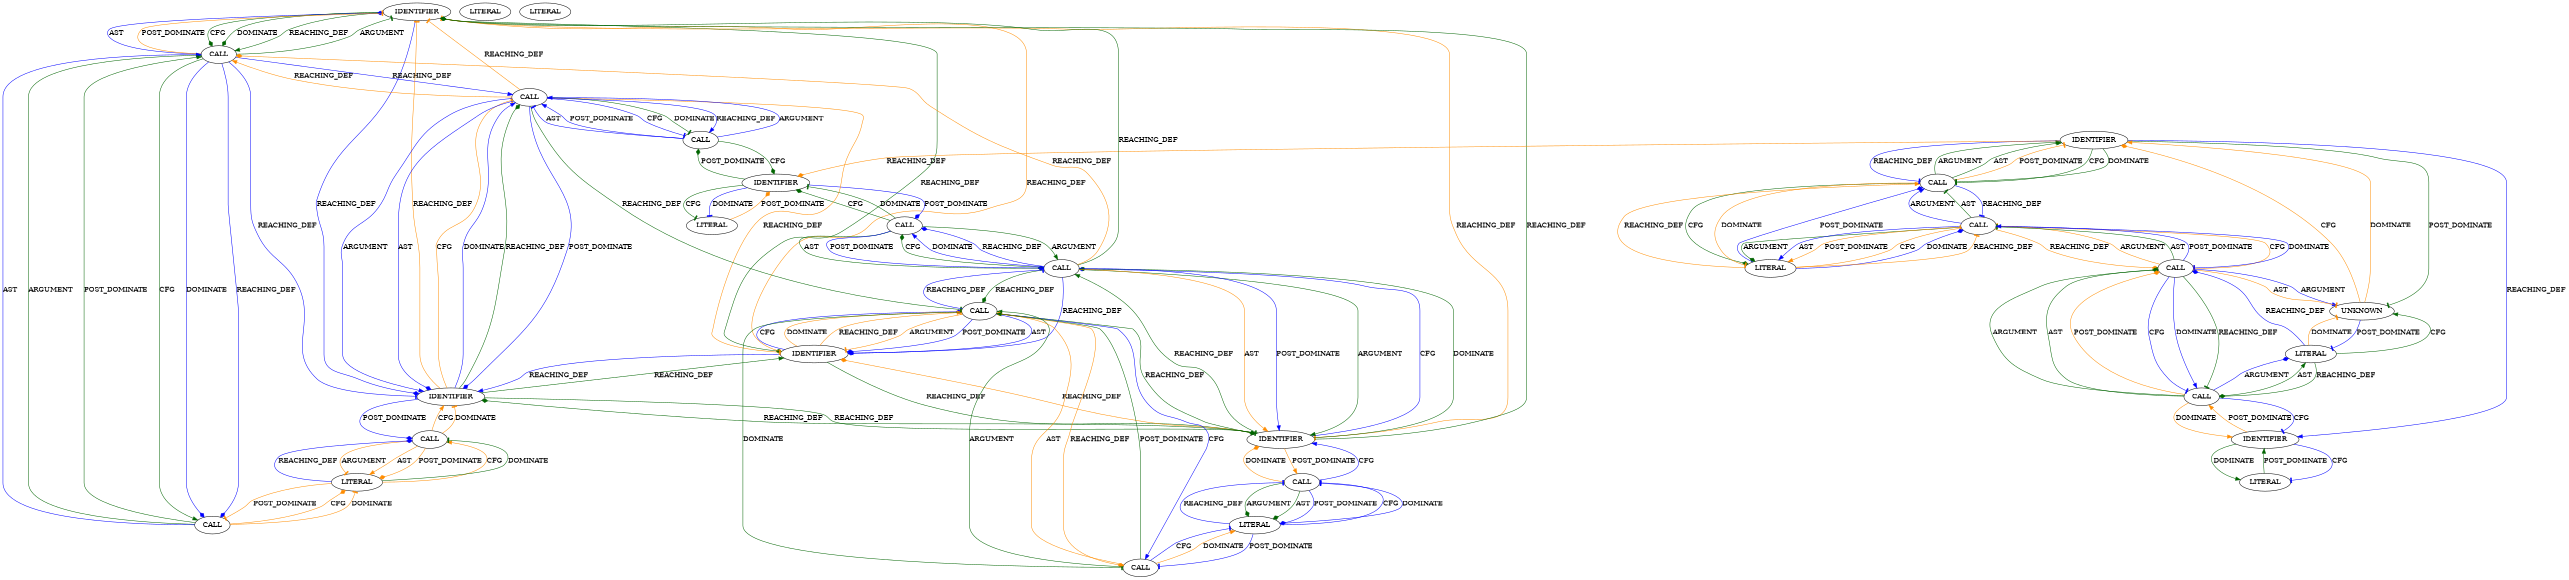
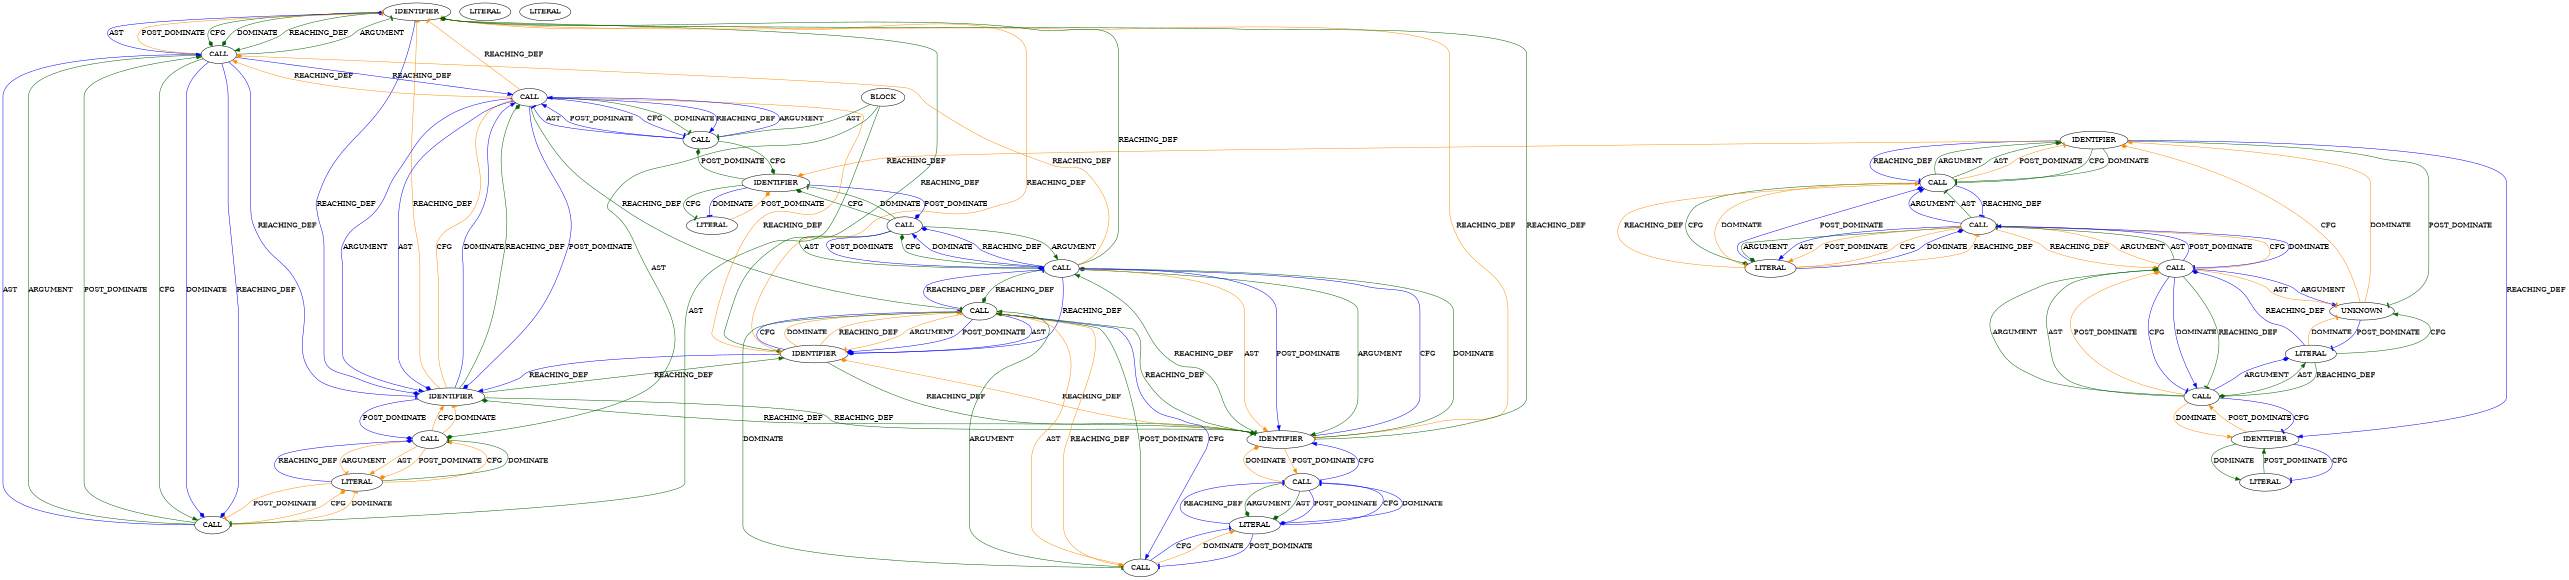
none -> (883, 97)
